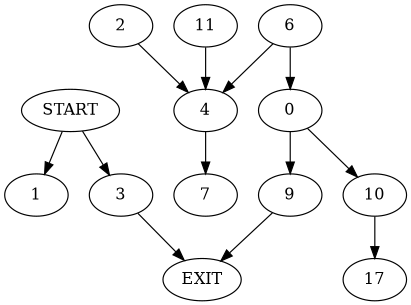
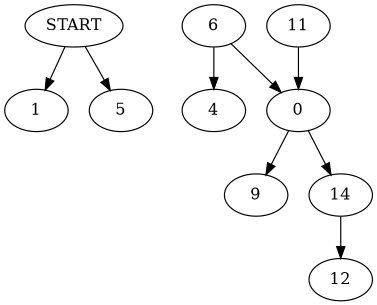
(121, 26) -> none
(206, 62) -> (298, 62)
(121, 195) -> (121, 110)
(206, 195) -> none
(375, 195) -> (341, 195)
(202, 280) -> none
(375, 280) -> (341, 280)
